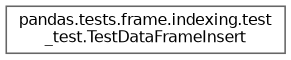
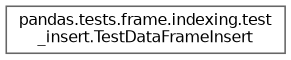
(146, 30) -> (146, 30)
